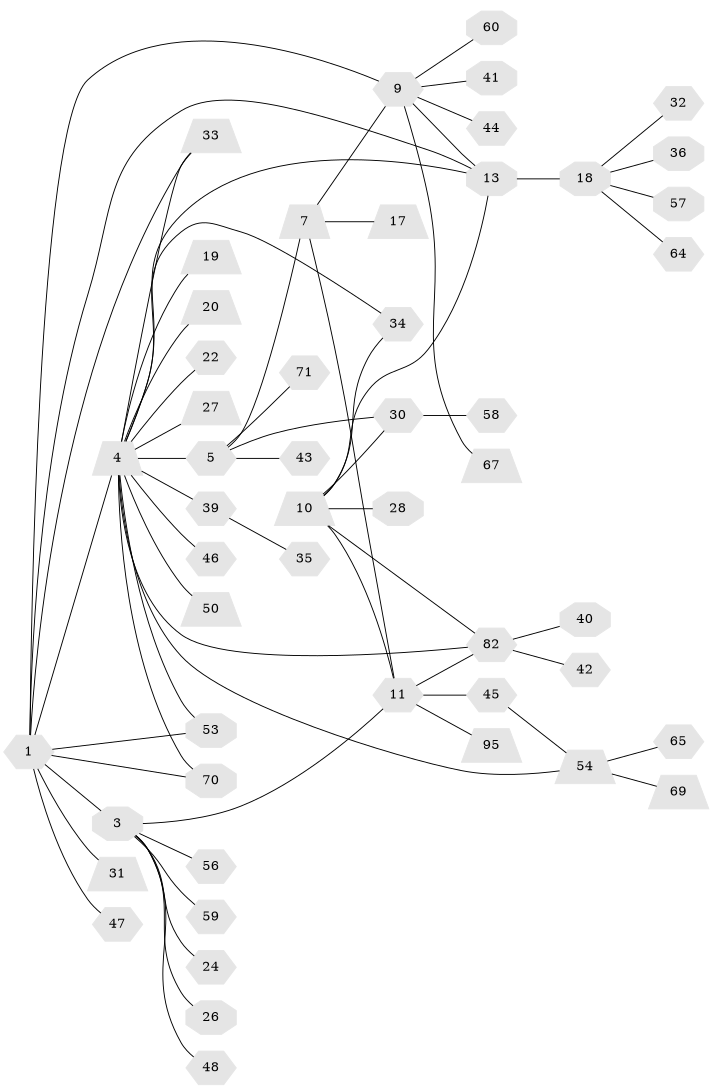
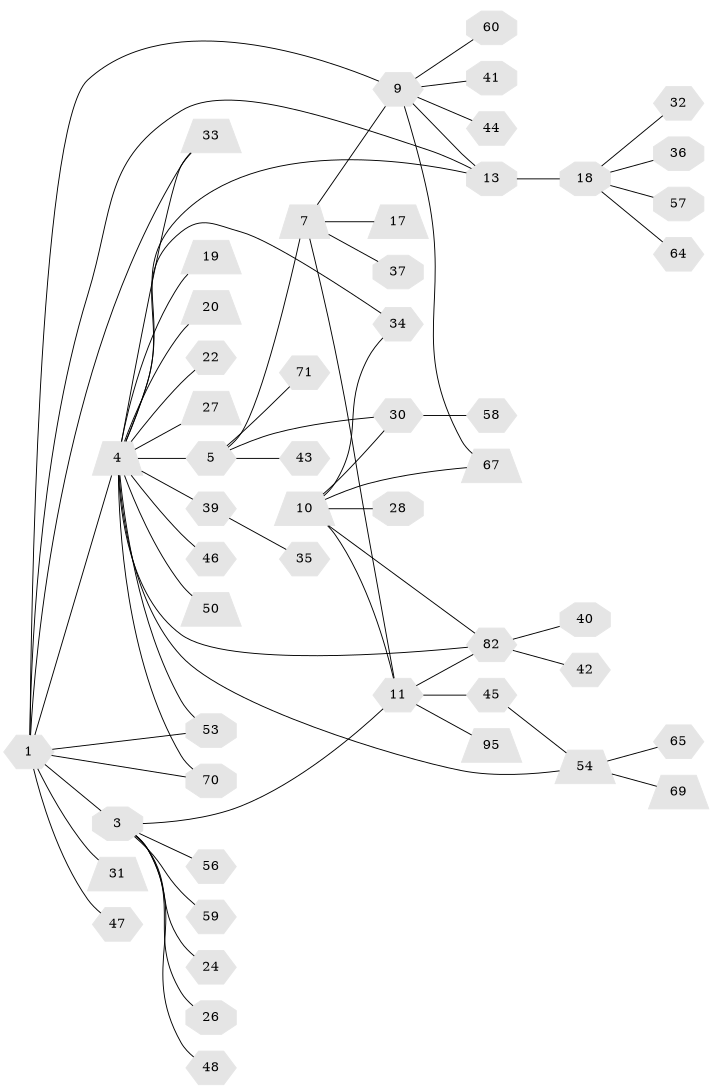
none -> (398, 272)
(420, 358) -> (395, 478)
